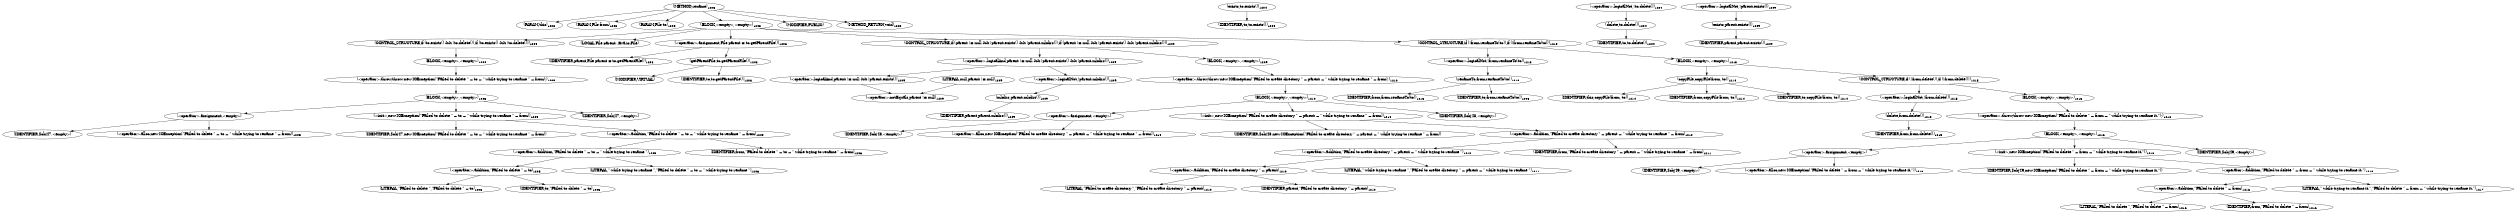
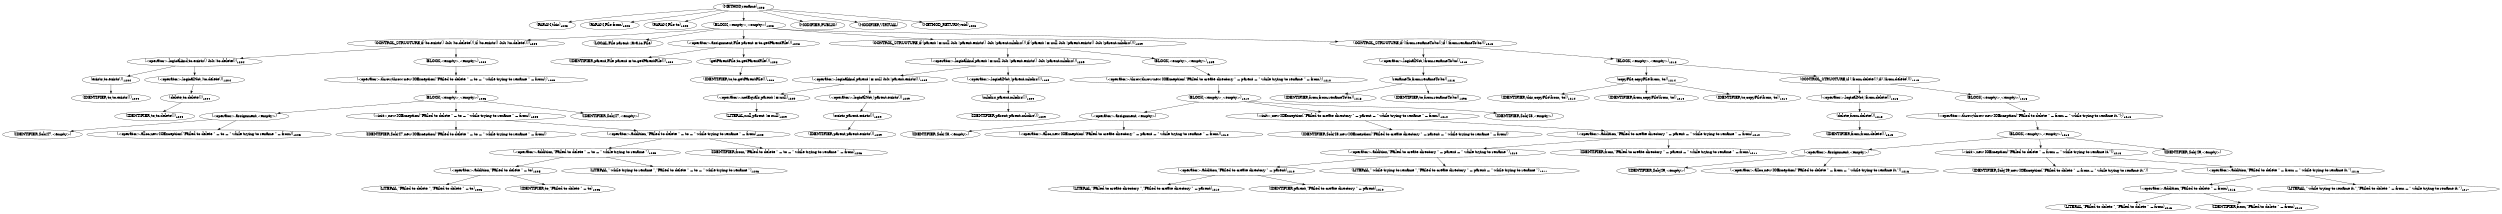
none -> (195, 62)
(679, 71) -> (810, 16)
none -> (870, 88)
(940, 89) -> (757, 106)
